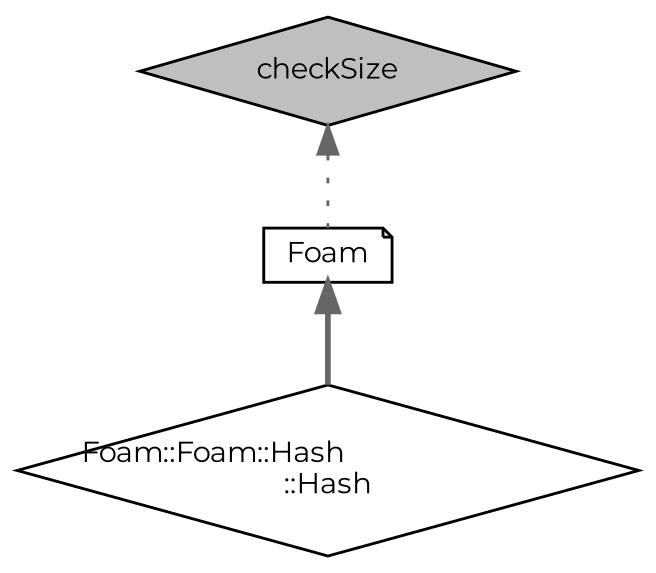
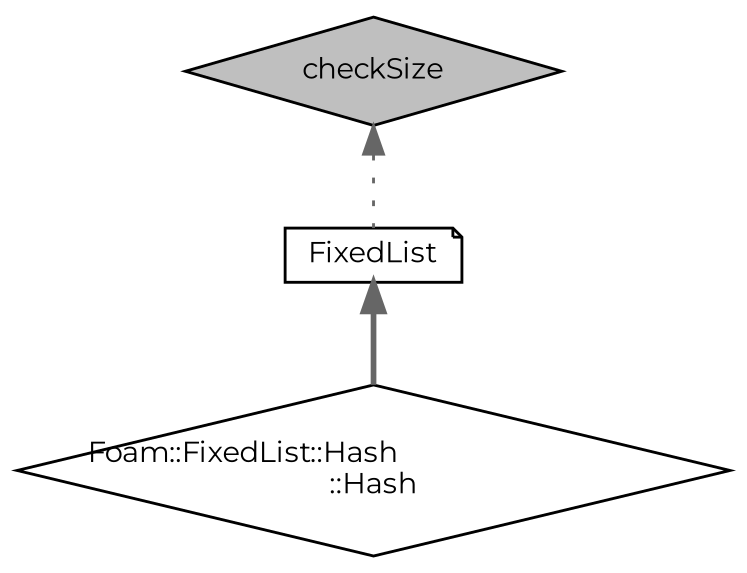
(328, 255) -> (374, 255)
(328, 470) -> (374, 470)
